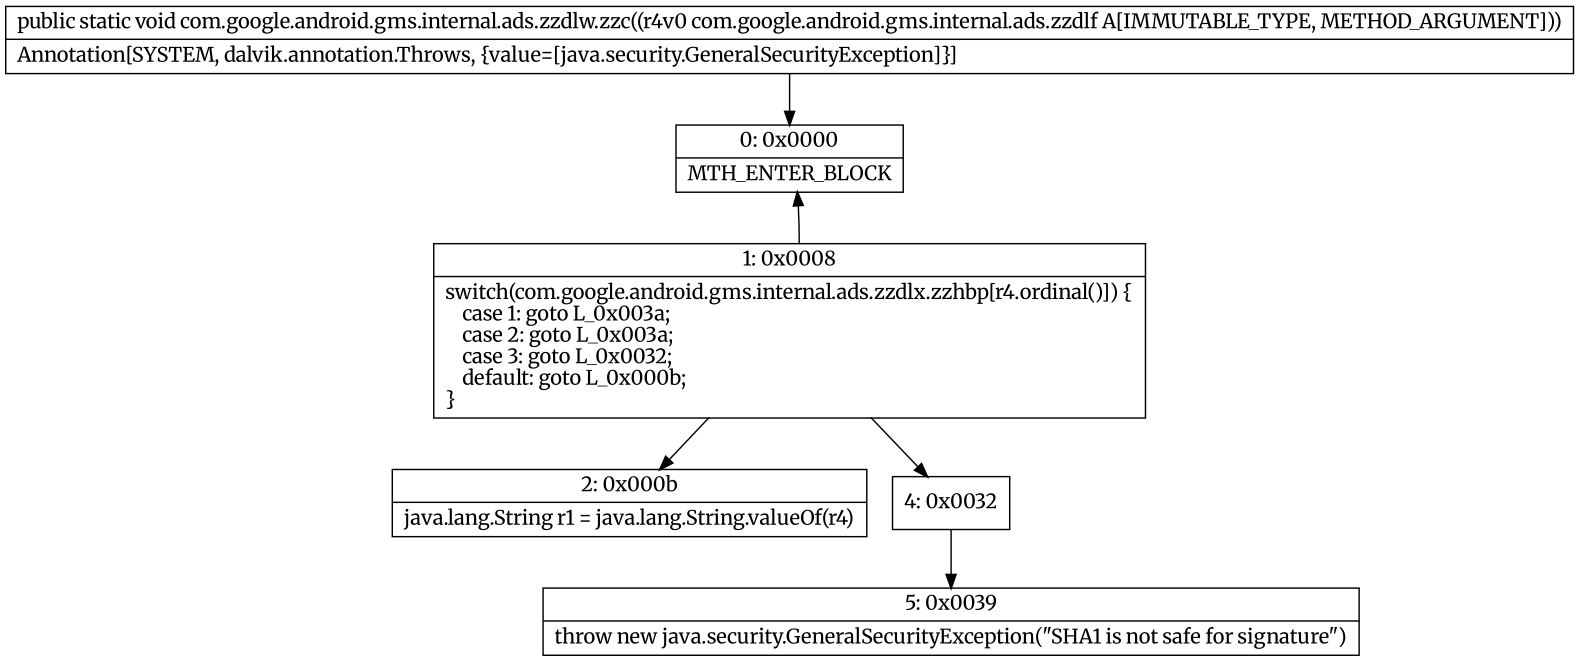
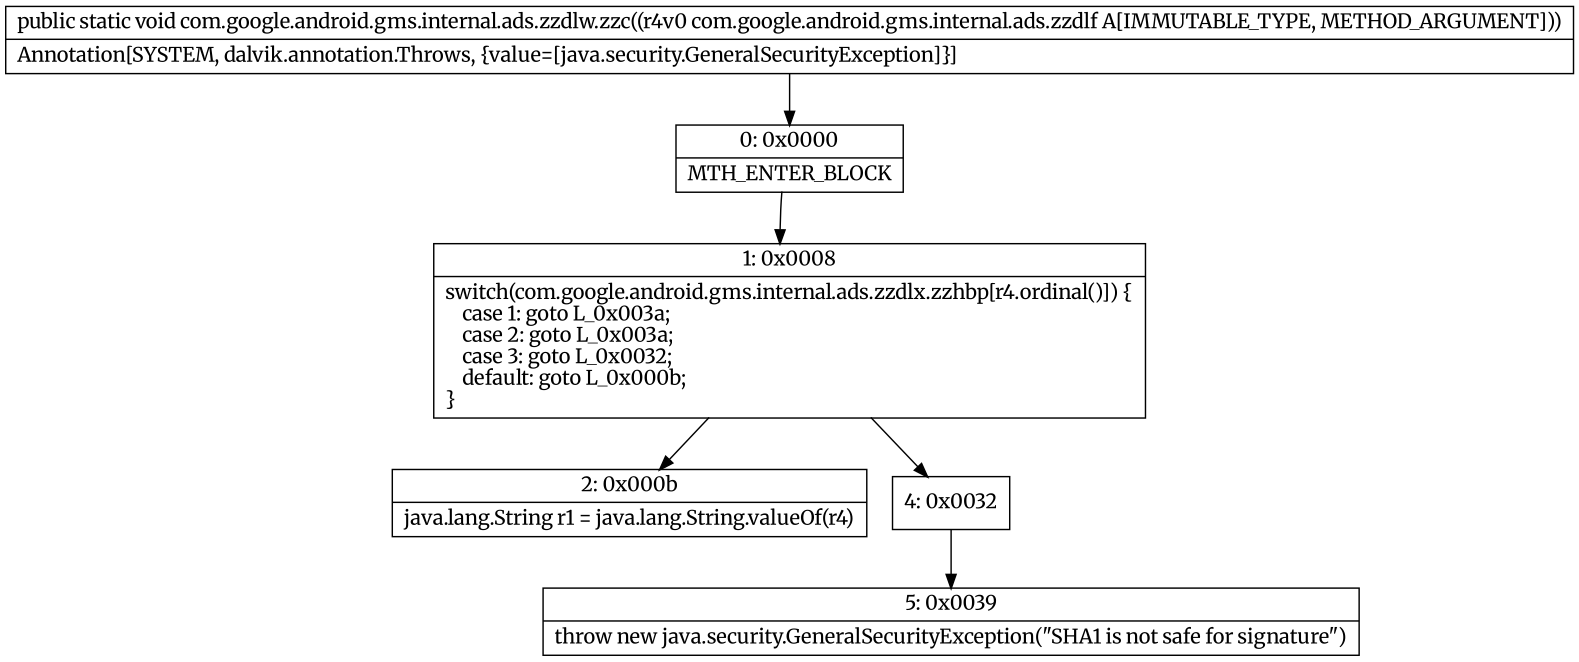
(799, 225) -> (781, 211)
